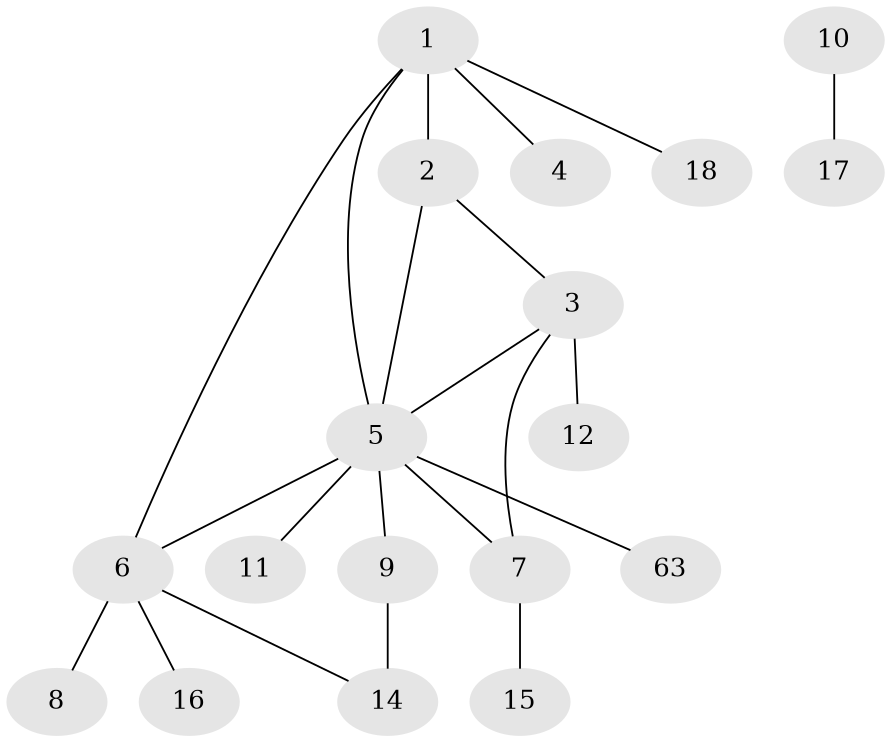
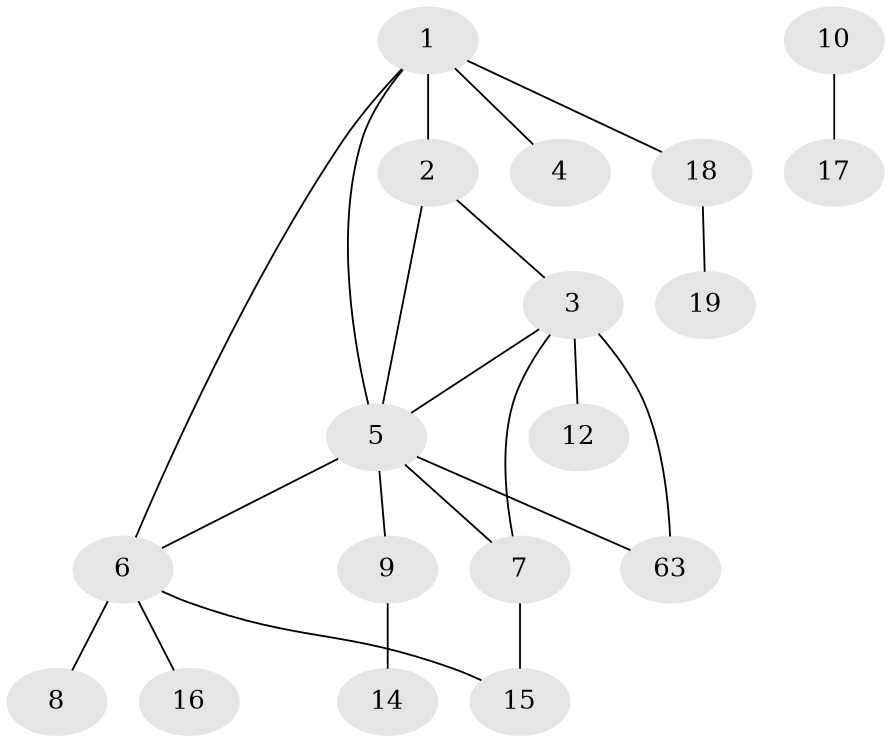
none -> (706, 305)
none -> (653, 428)
(255, 570) -> none
(255, 636) -> (322, 636)
